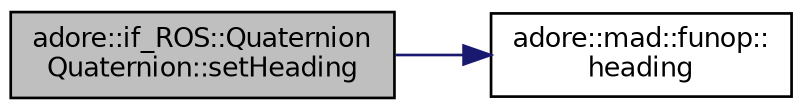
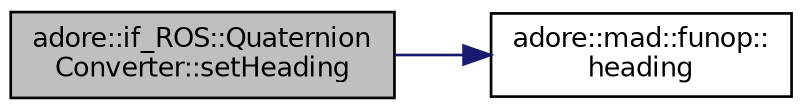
(203, 55) -> (203, 55)
